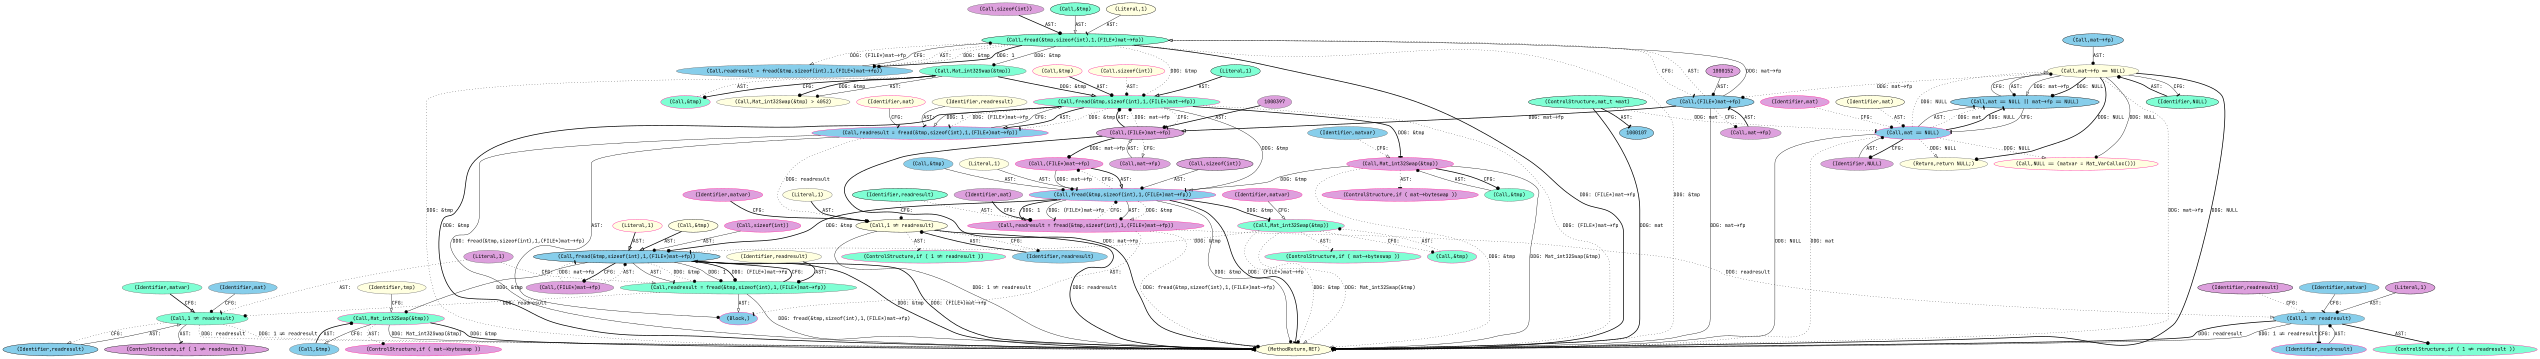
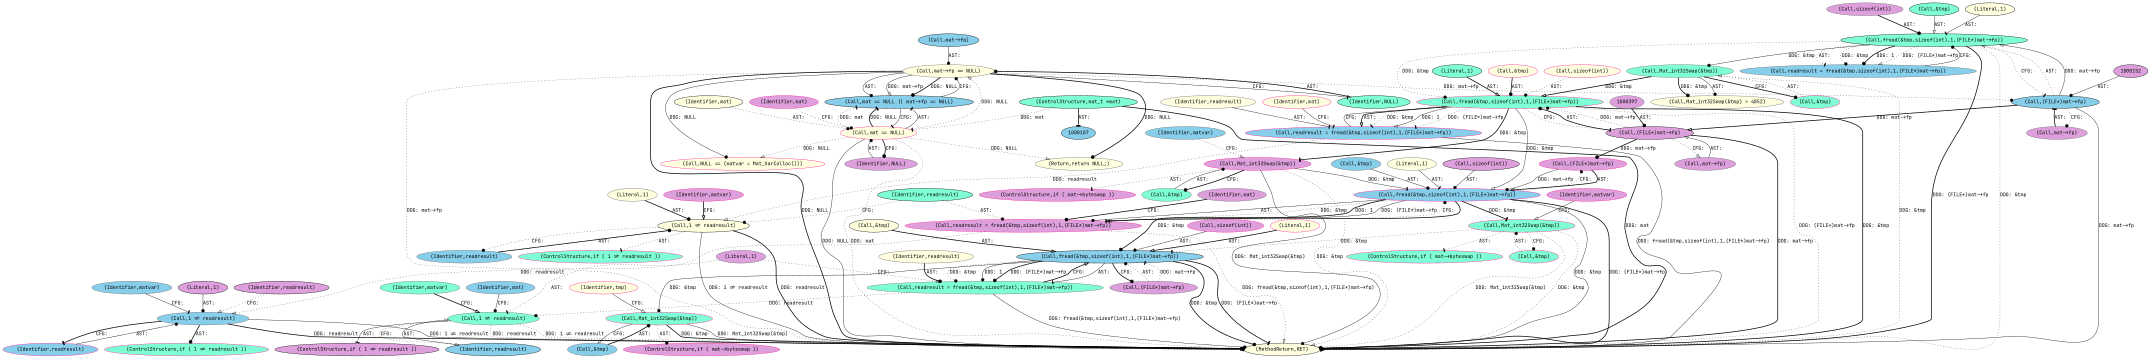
(1913, 133) -> (879, 133)
(392, 288) -> (604, 288)
(738, 319) -> none
